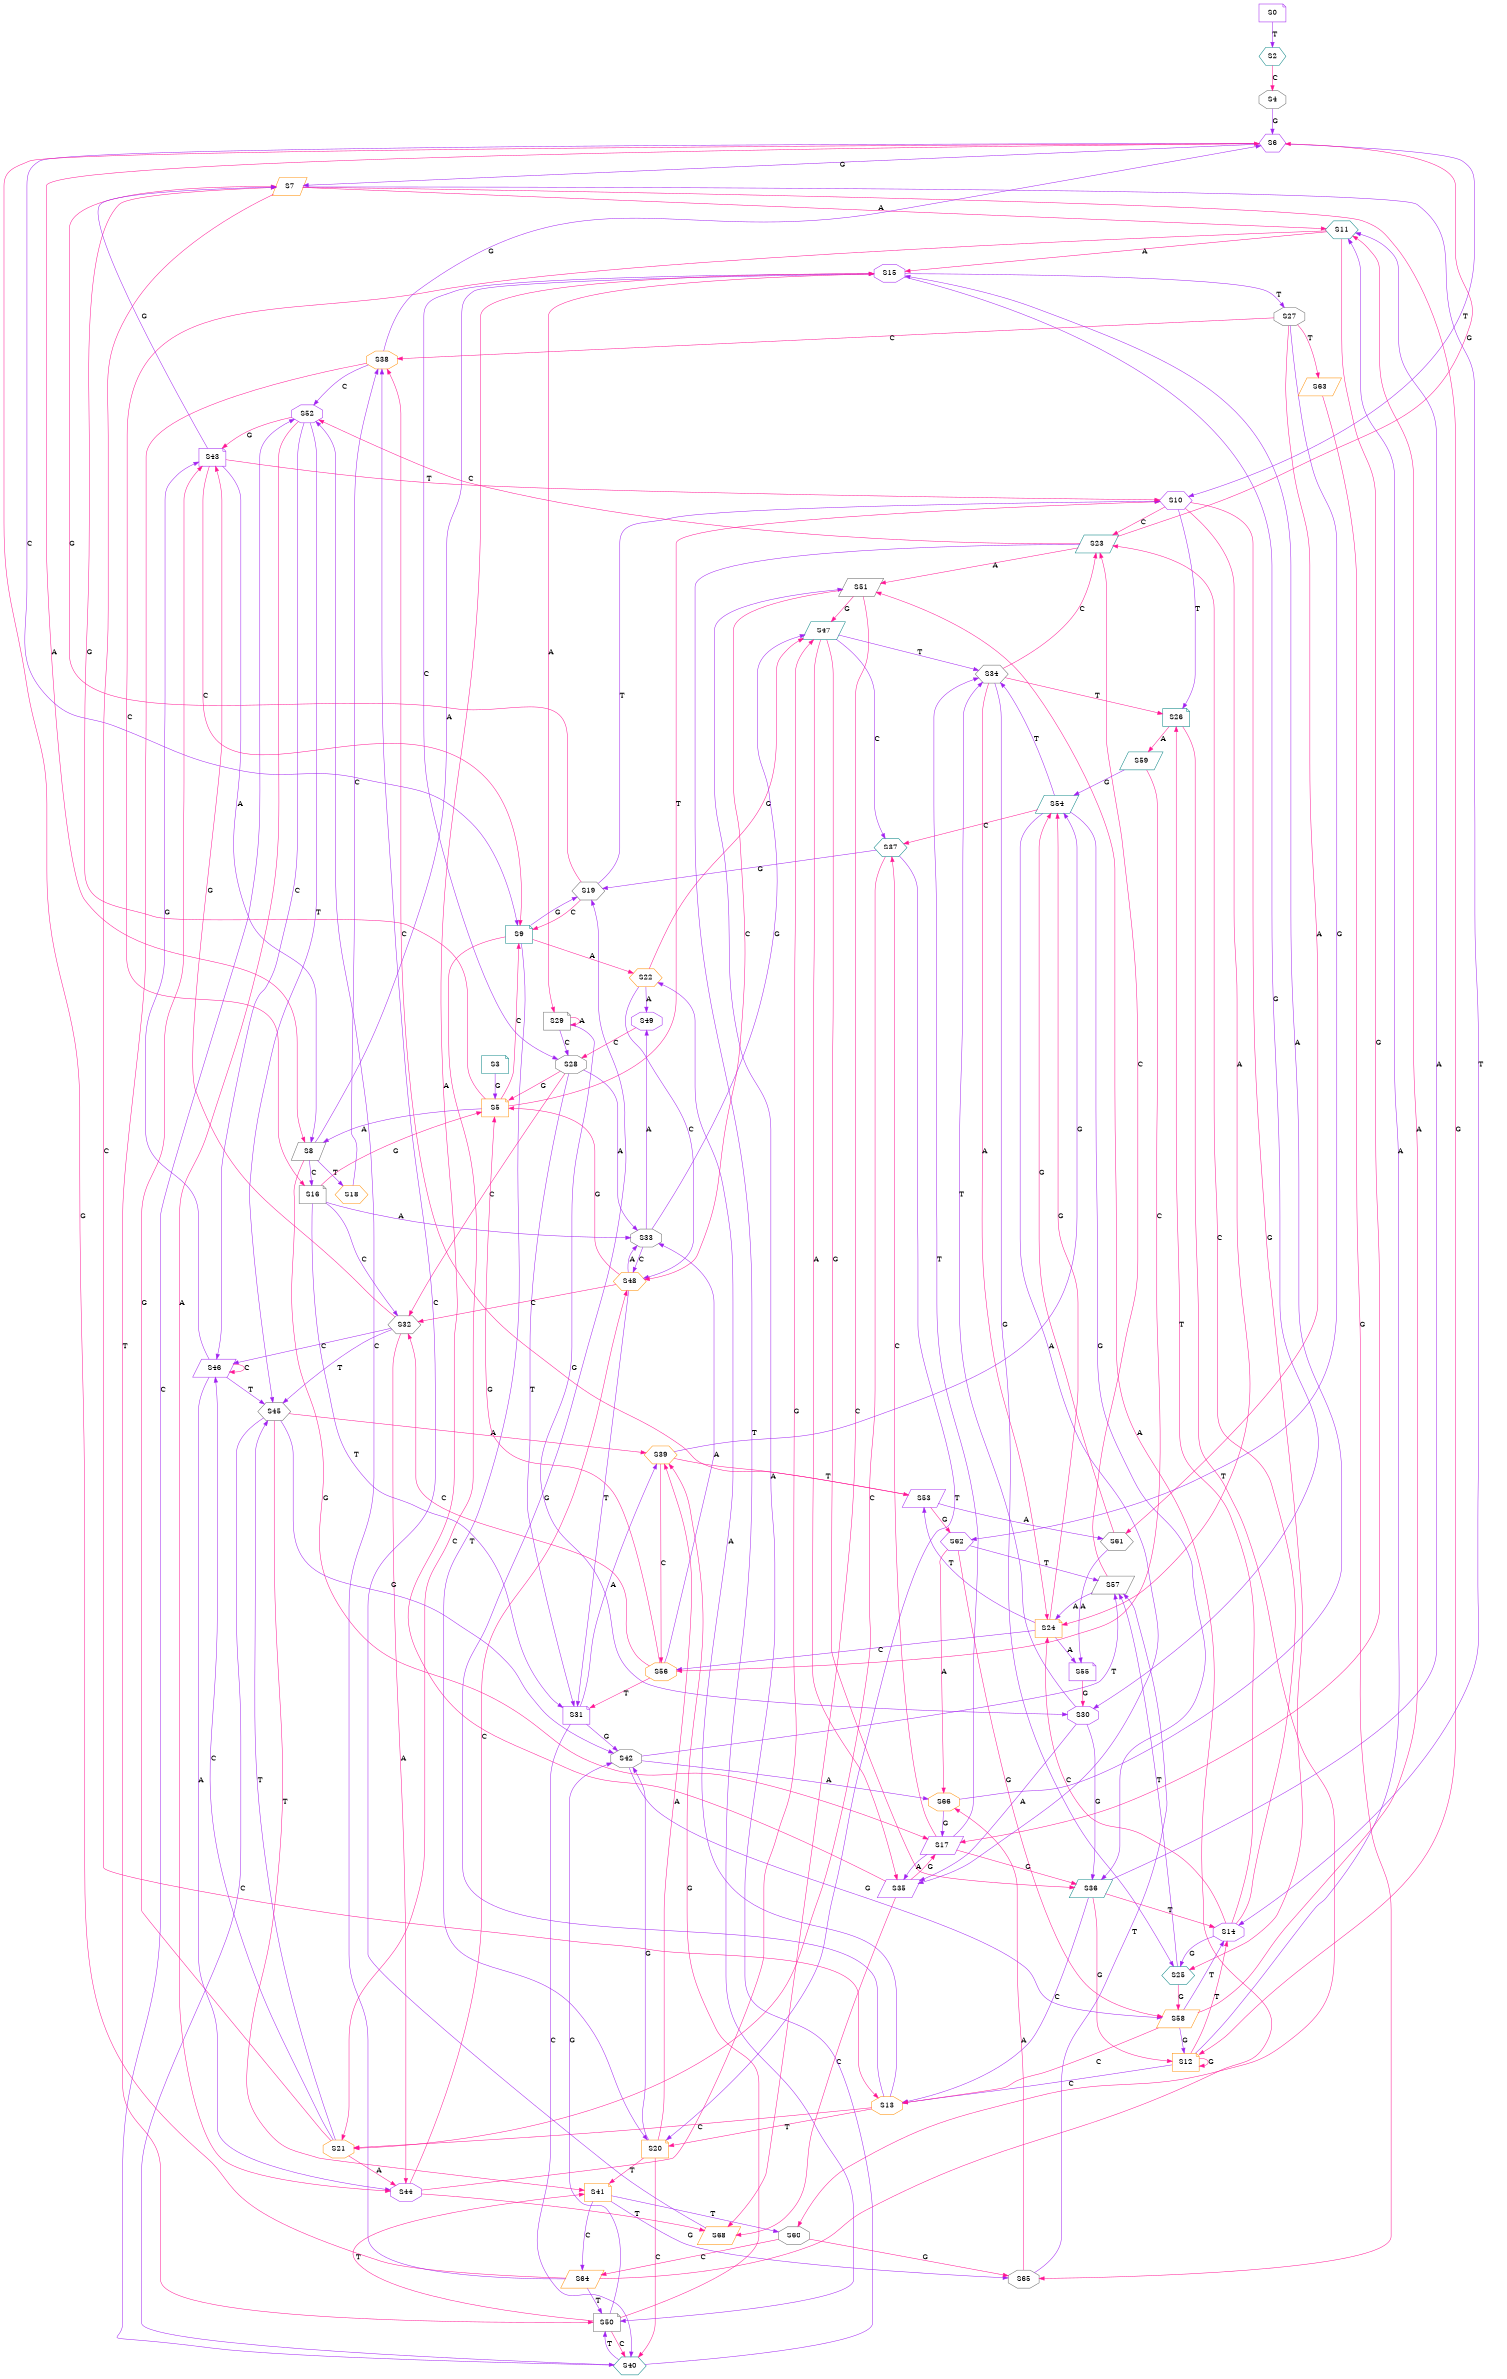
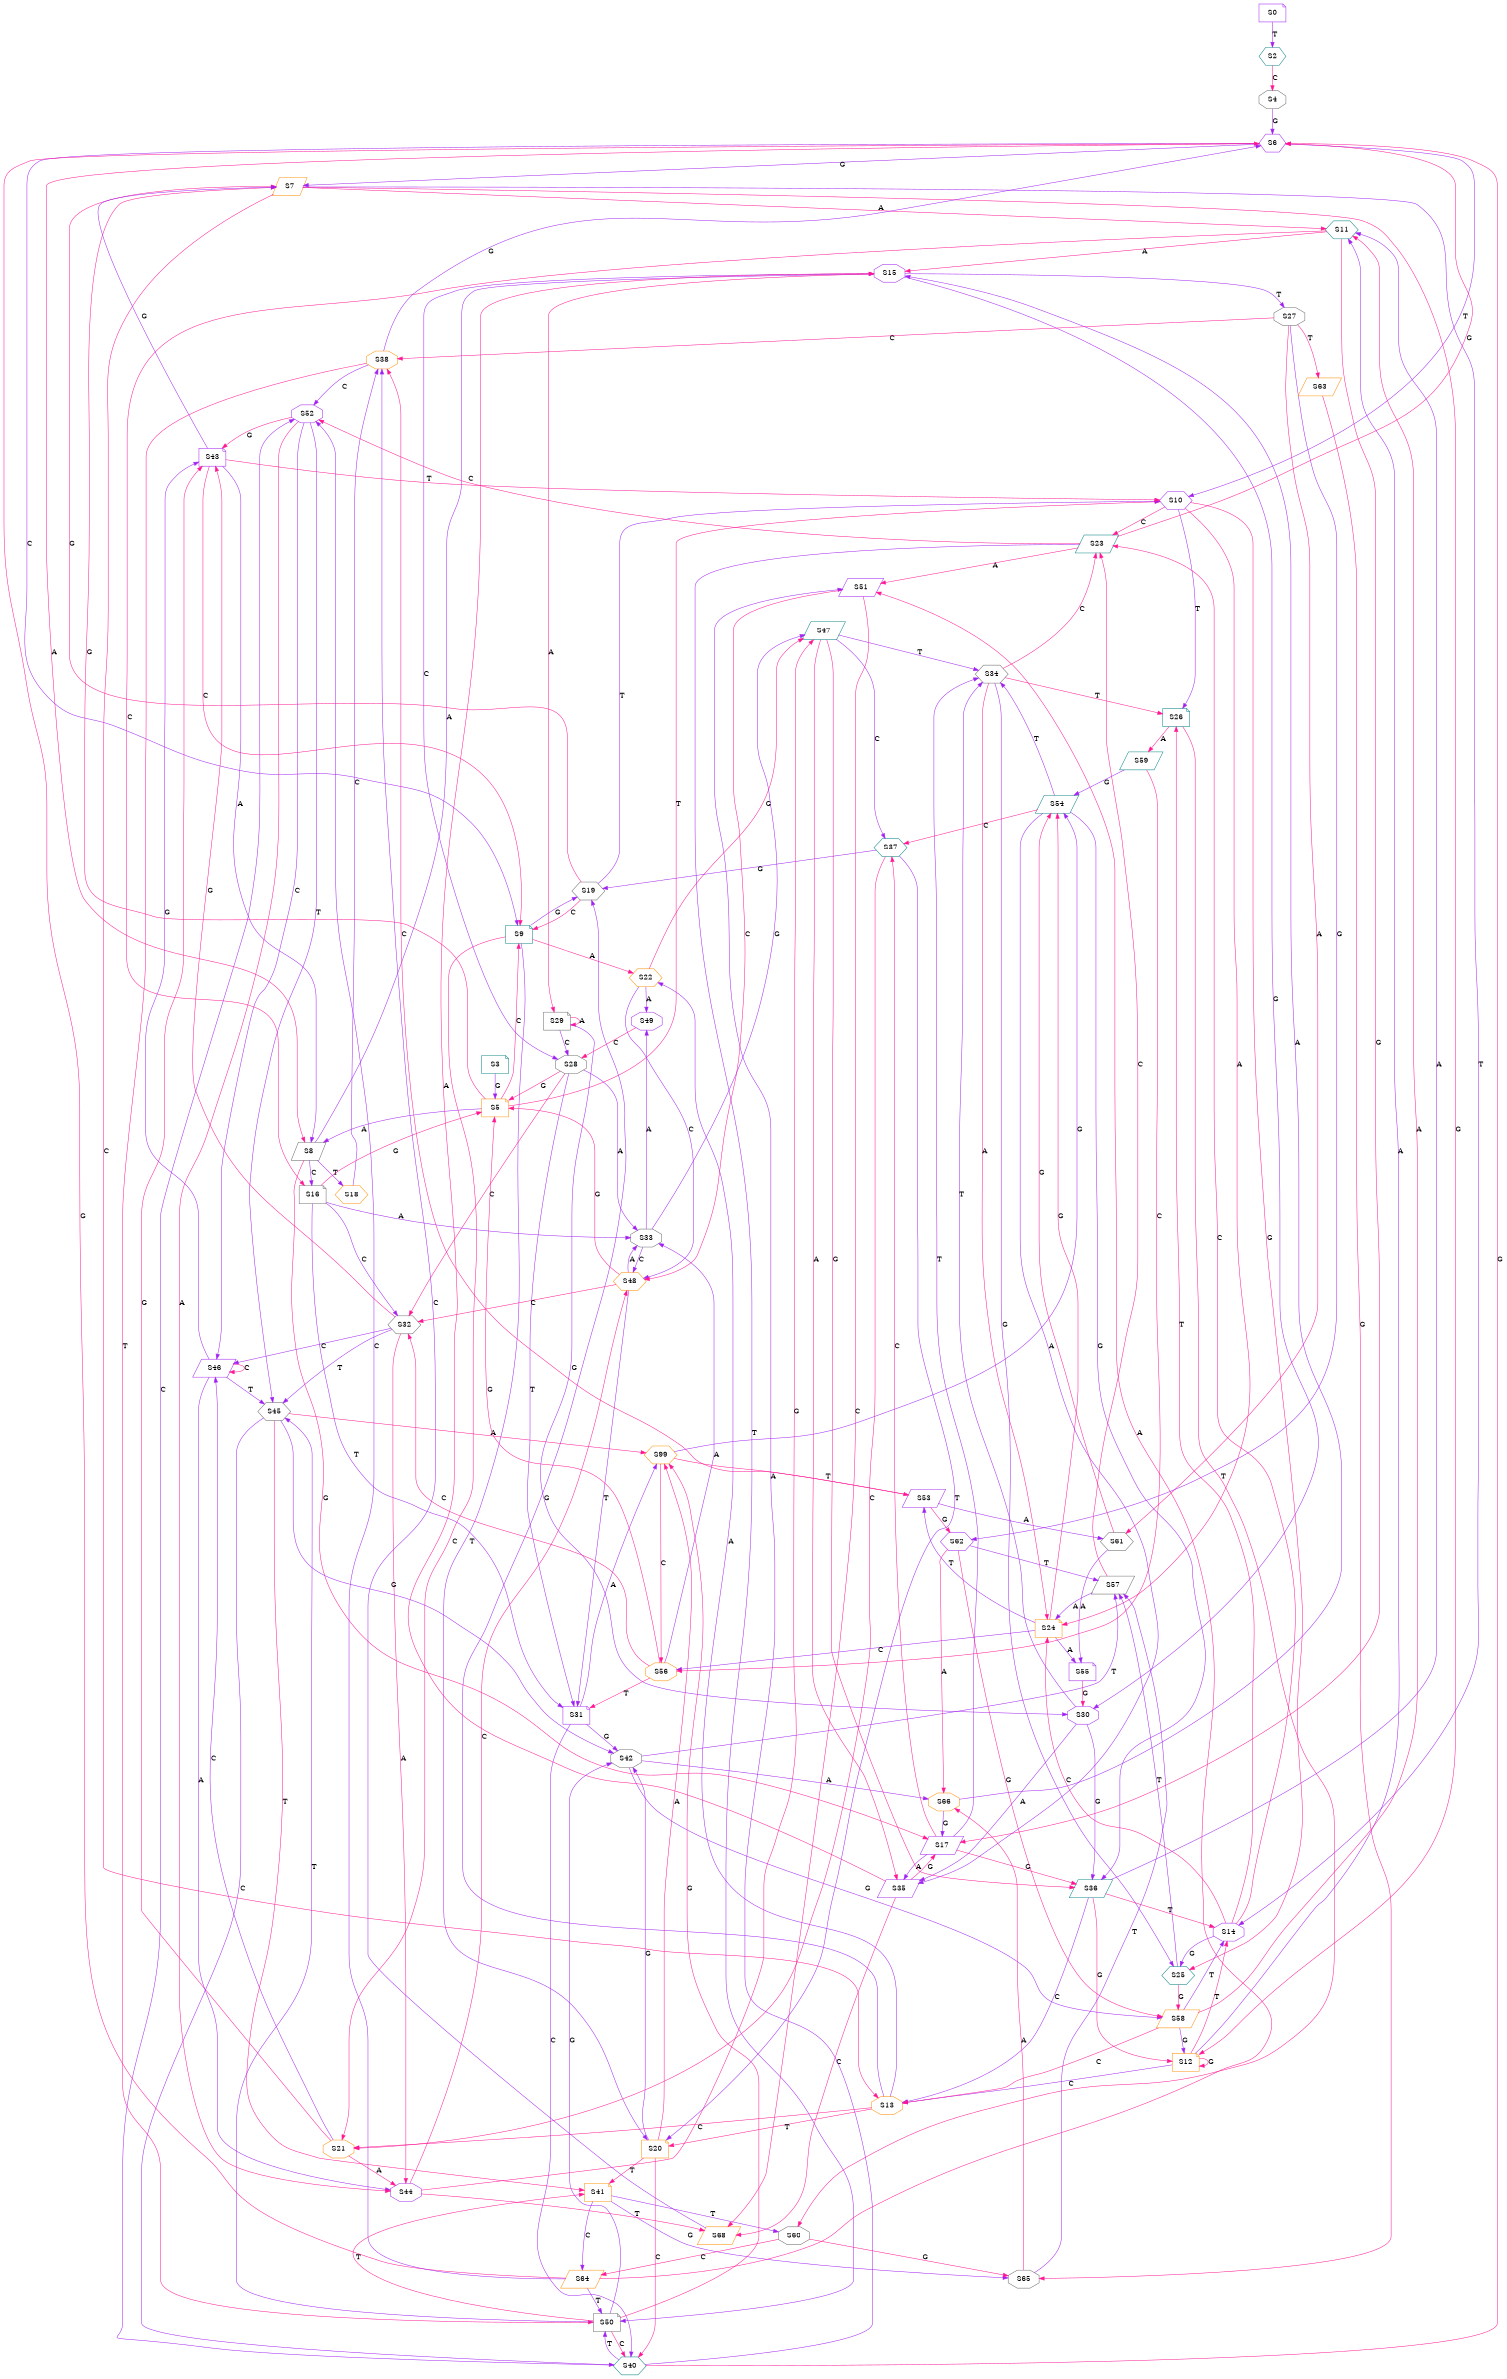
(861, 587) -> (861, 587)
(844, 607) -> none
(661, 1455) -> (661, 1455)
none -> (1497, 1572)
(258, 1786) -> (292, 2002)
